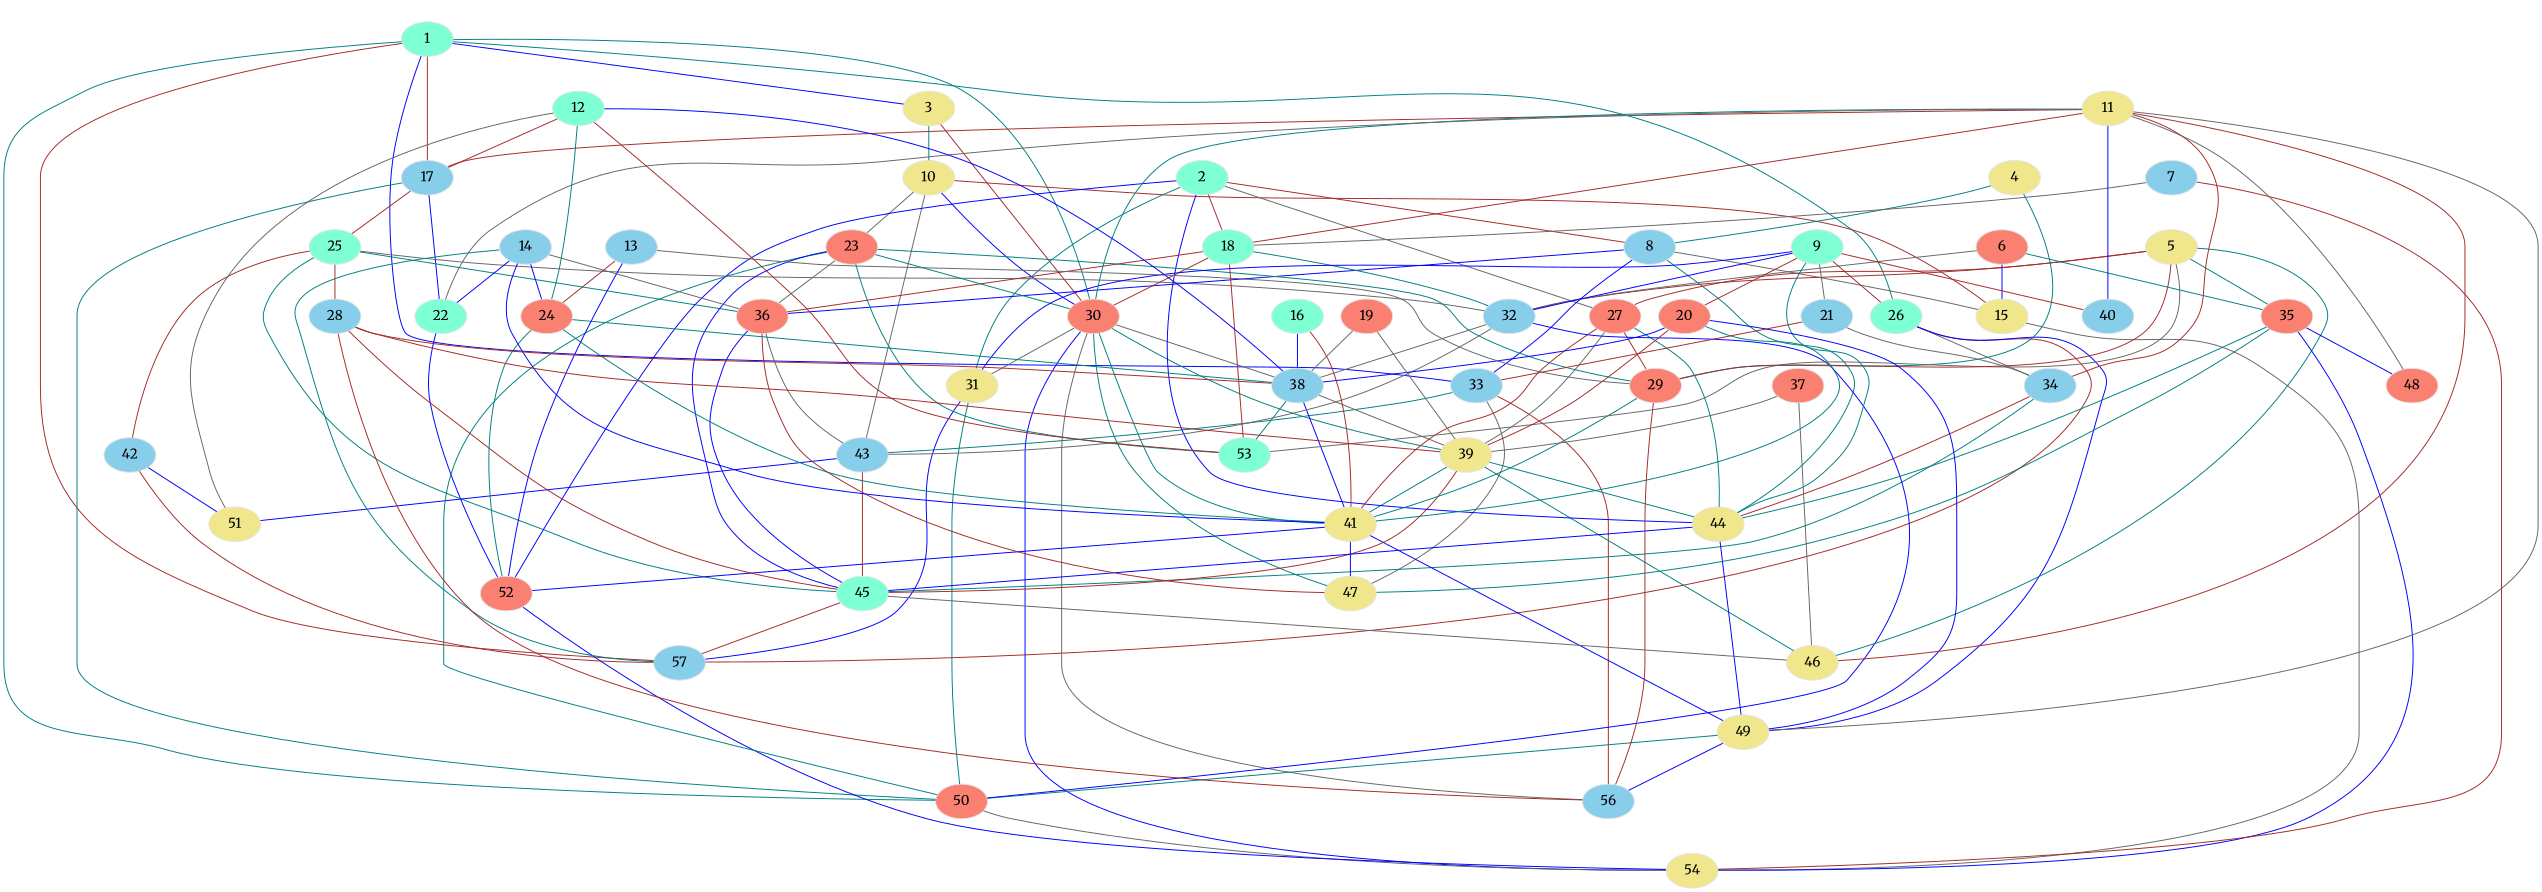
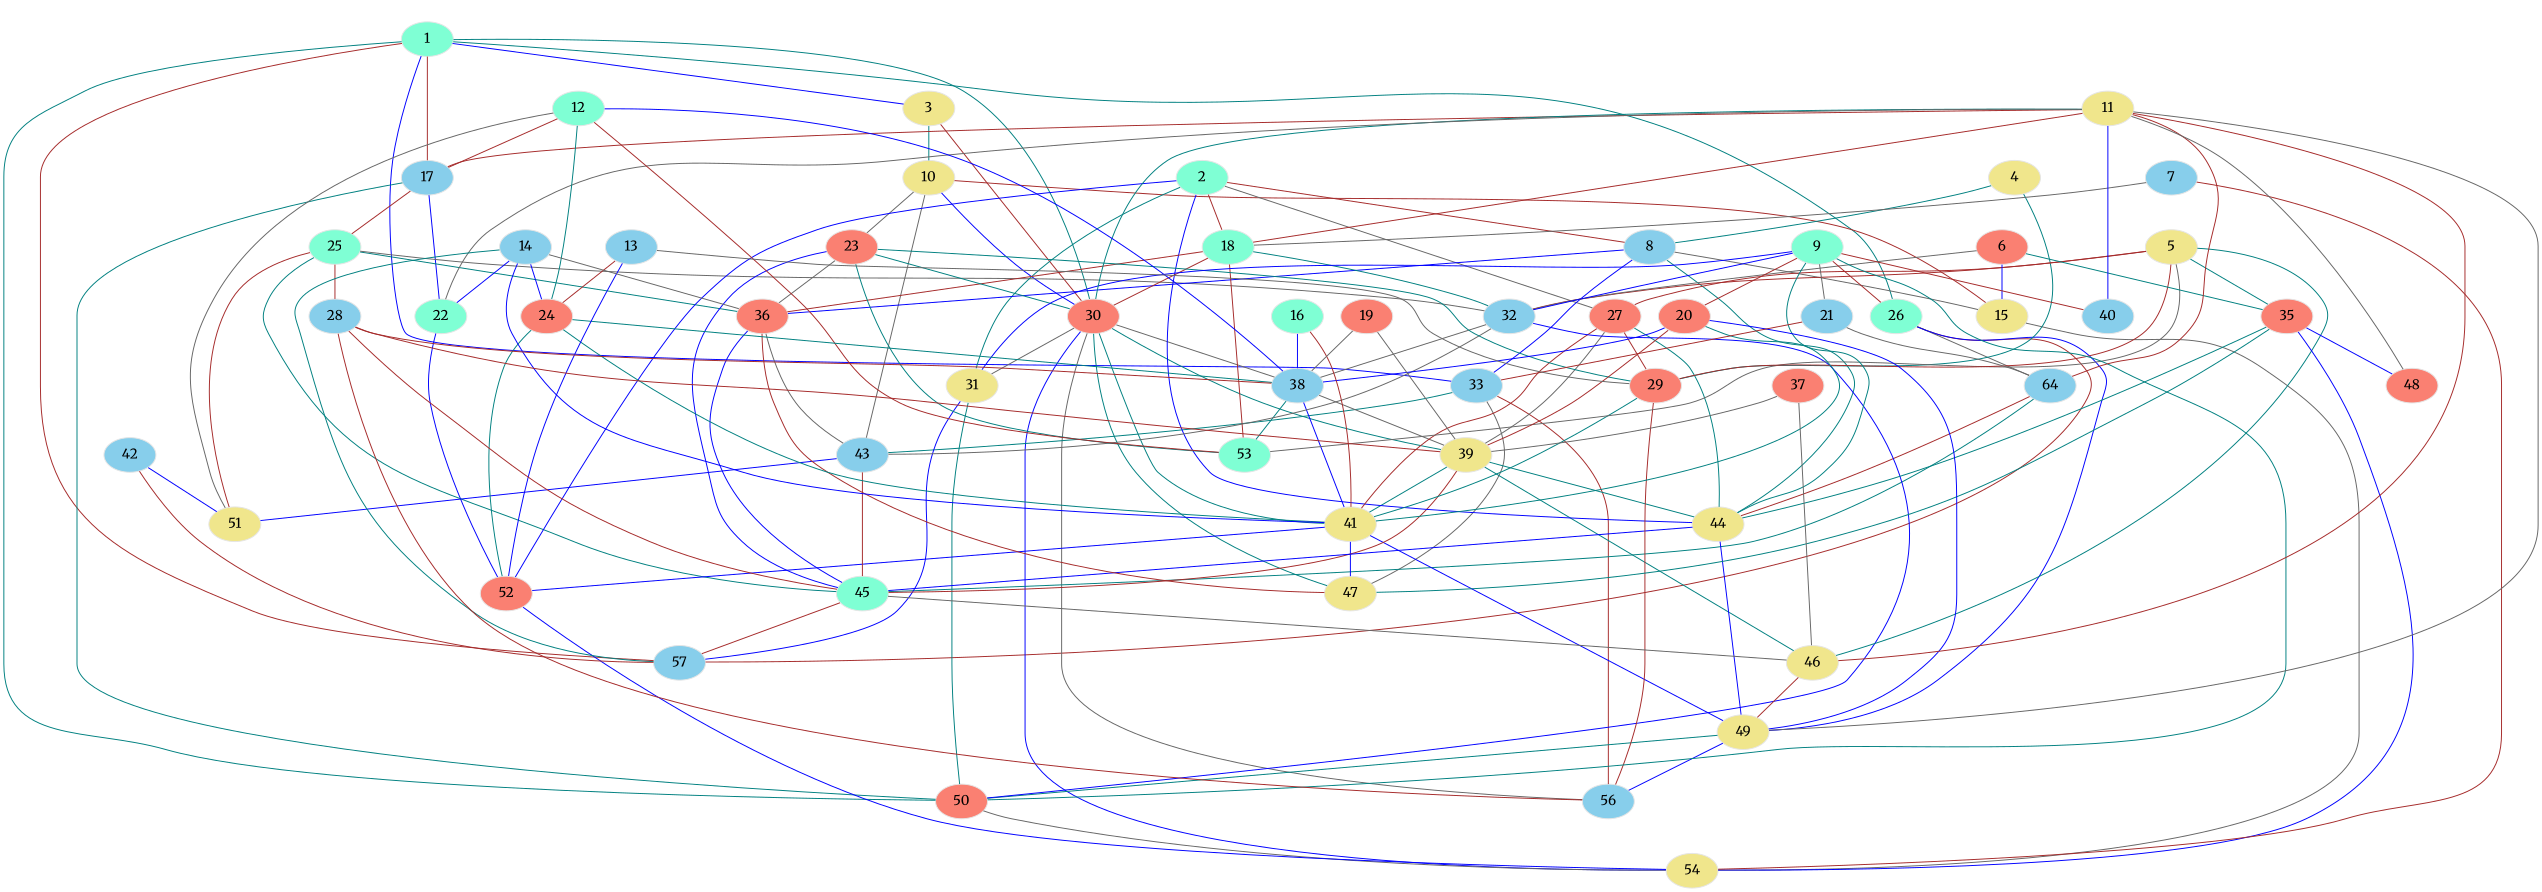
(186, 310) -> (212, 356)
(2050, 386) -> (2050, 386)
(444, 597) -> (1999, 747)
none -> (1783, 692)
